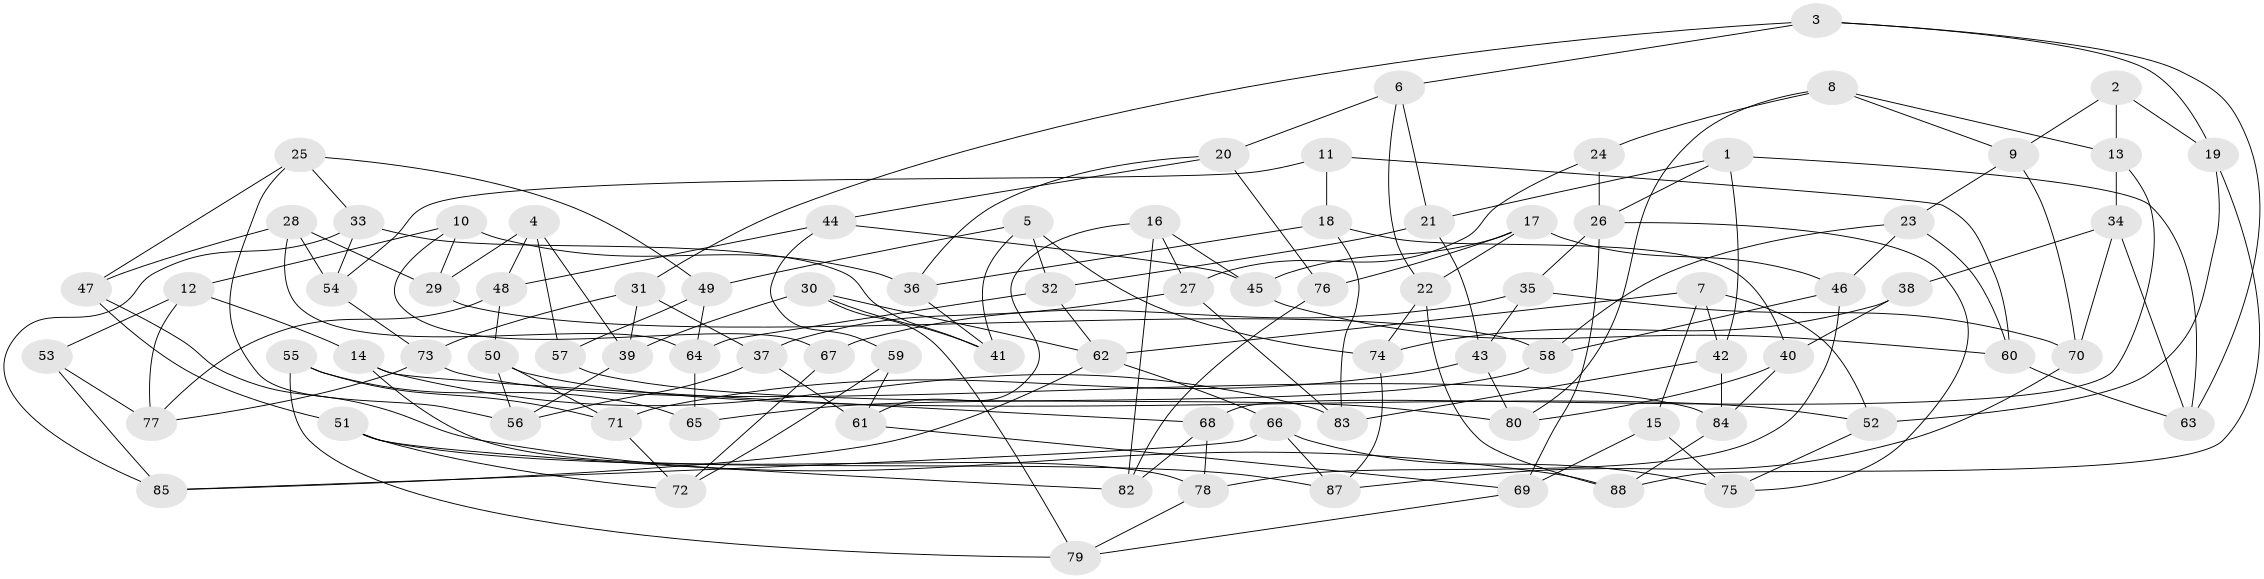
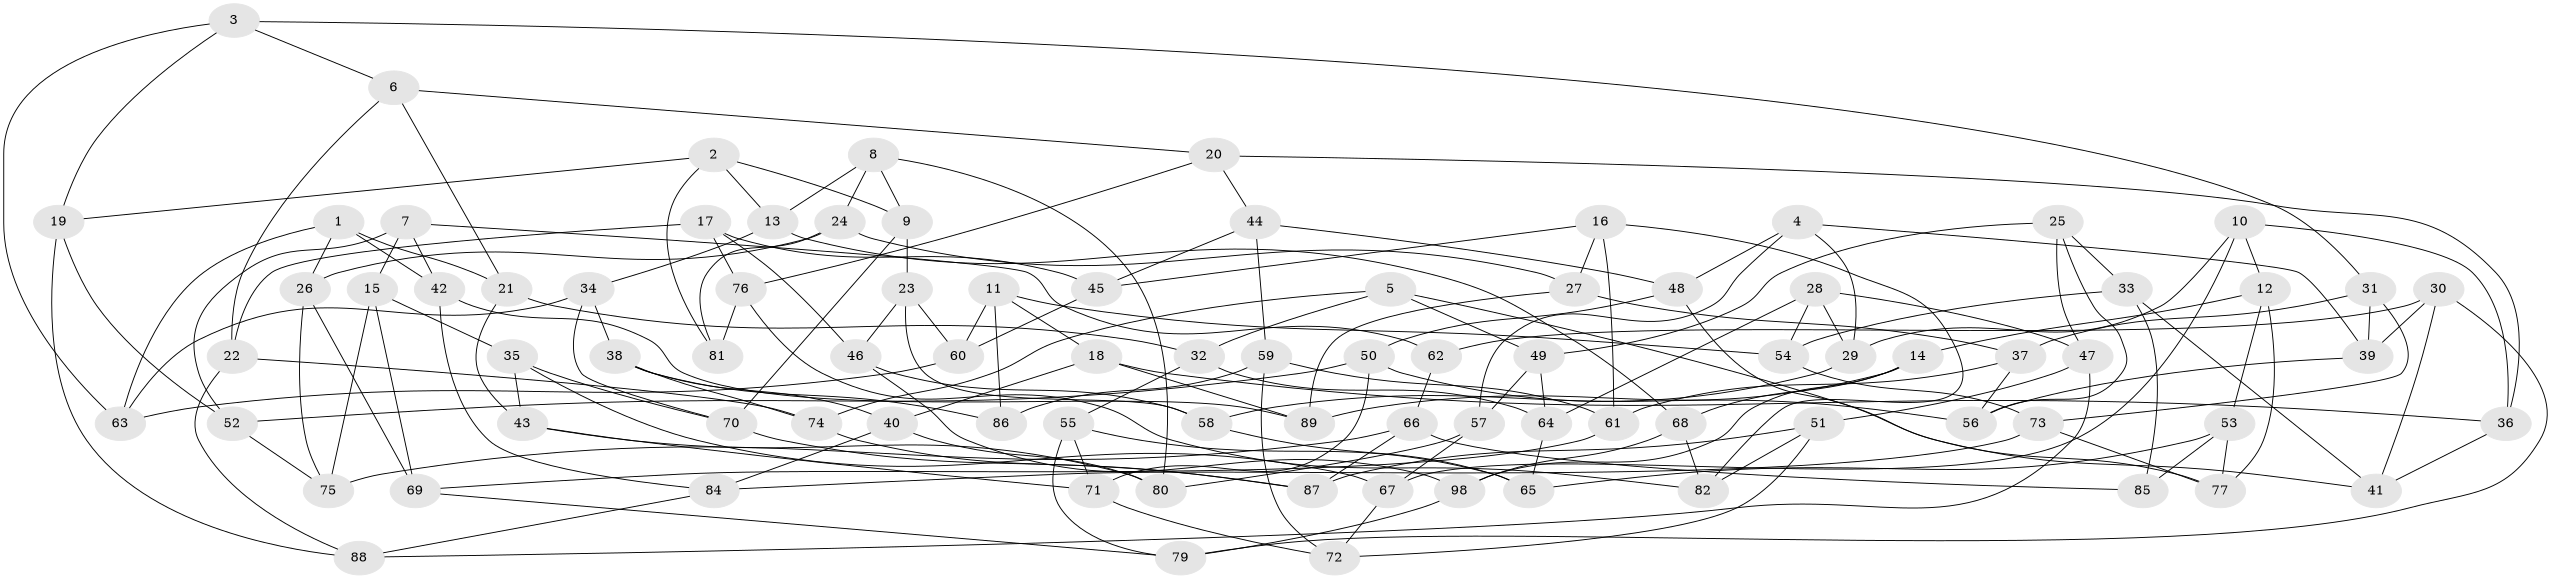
(1564, 256) -> (450, 326)
(1079, 327) -> (1148, 383)
none -> (718, 357)
none -> (1001, 424)
(1343, 424) -> (1309, 424)
none -> (1441, 452)
(779, 457) -> none
none -> (1965, 469)
(1203, 491) -> (1460, 491)
